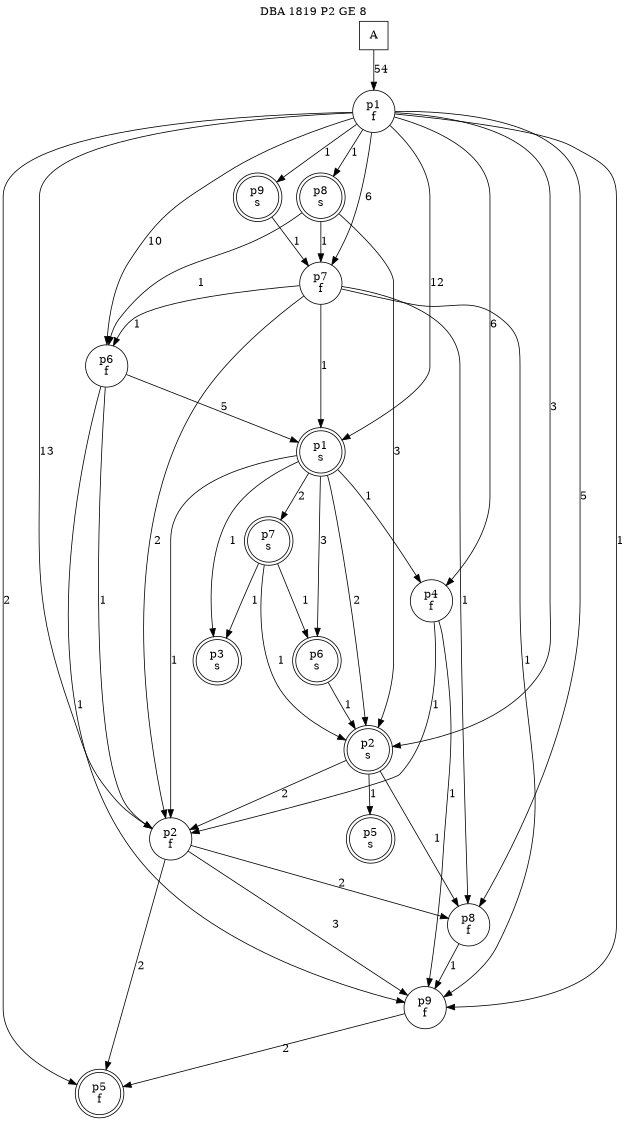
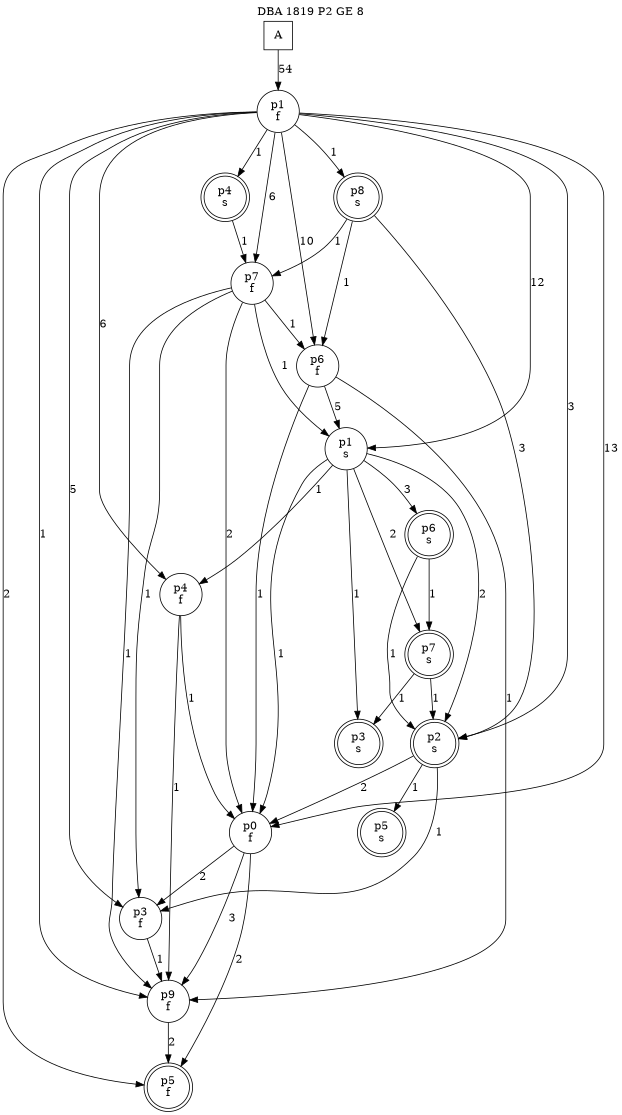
(258, 197) -> (225, 197)
(321, 452) -> (346, 449)
(291, 597) -> (429, 590)
(171, 839) -> (251, 833)
(469, 925) -> (141, 919)
